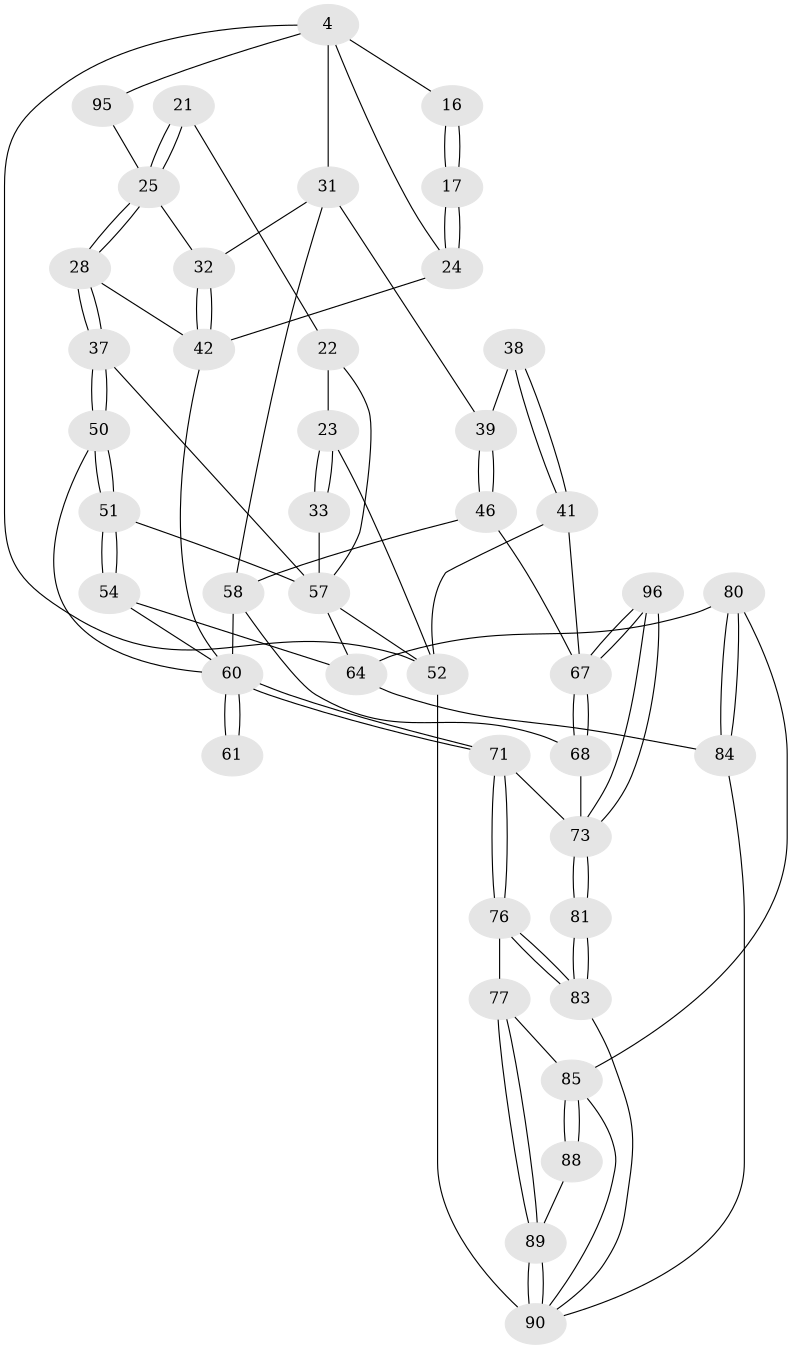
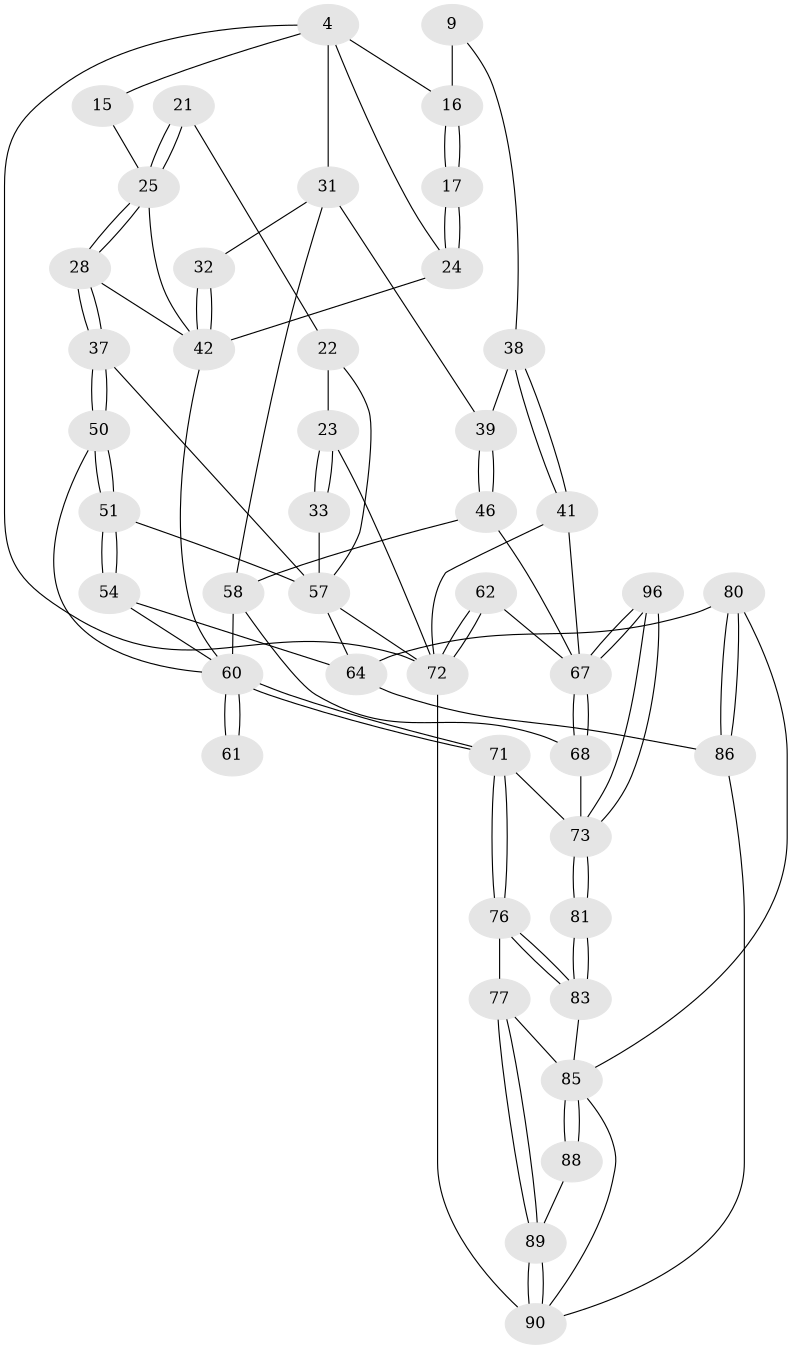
none -> (452, 25)
(103, 106) -> (103, 106)
(177, 228) -> (159, 273)
none -> (486, 593)
(438, 674) -> (438, 674)
(725, 756) -> (725, 756)
(630, 1173) -> (576, 1040)
